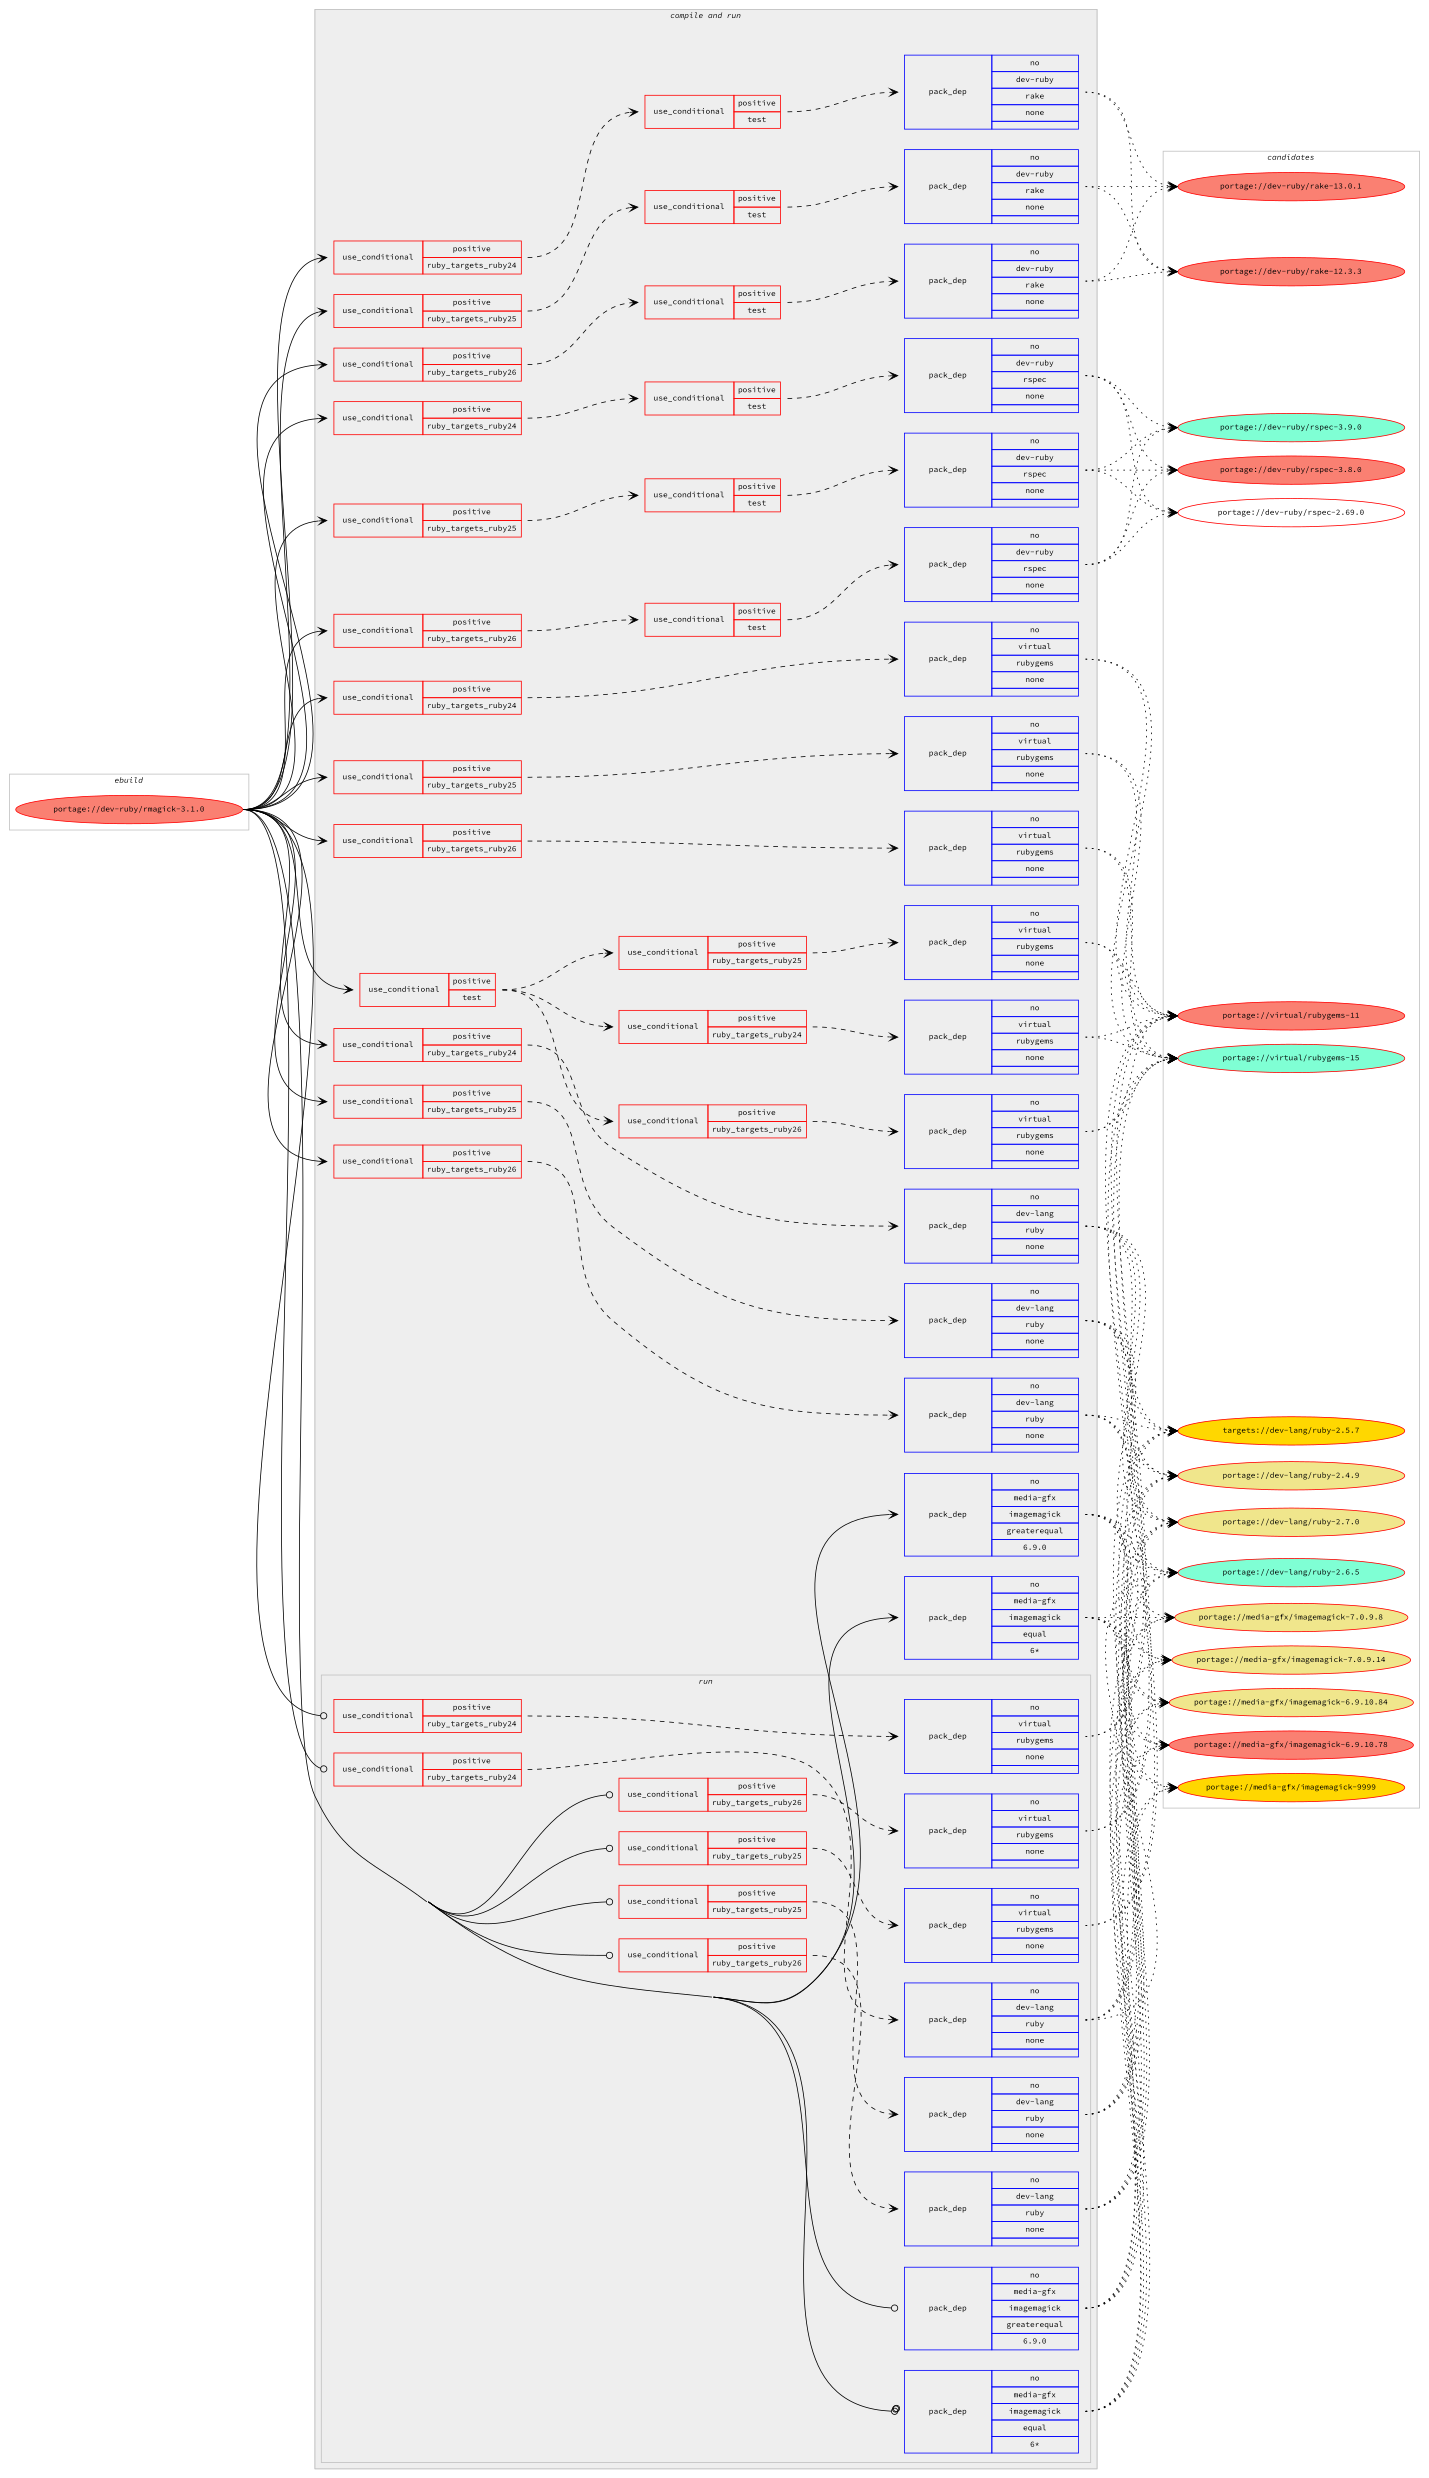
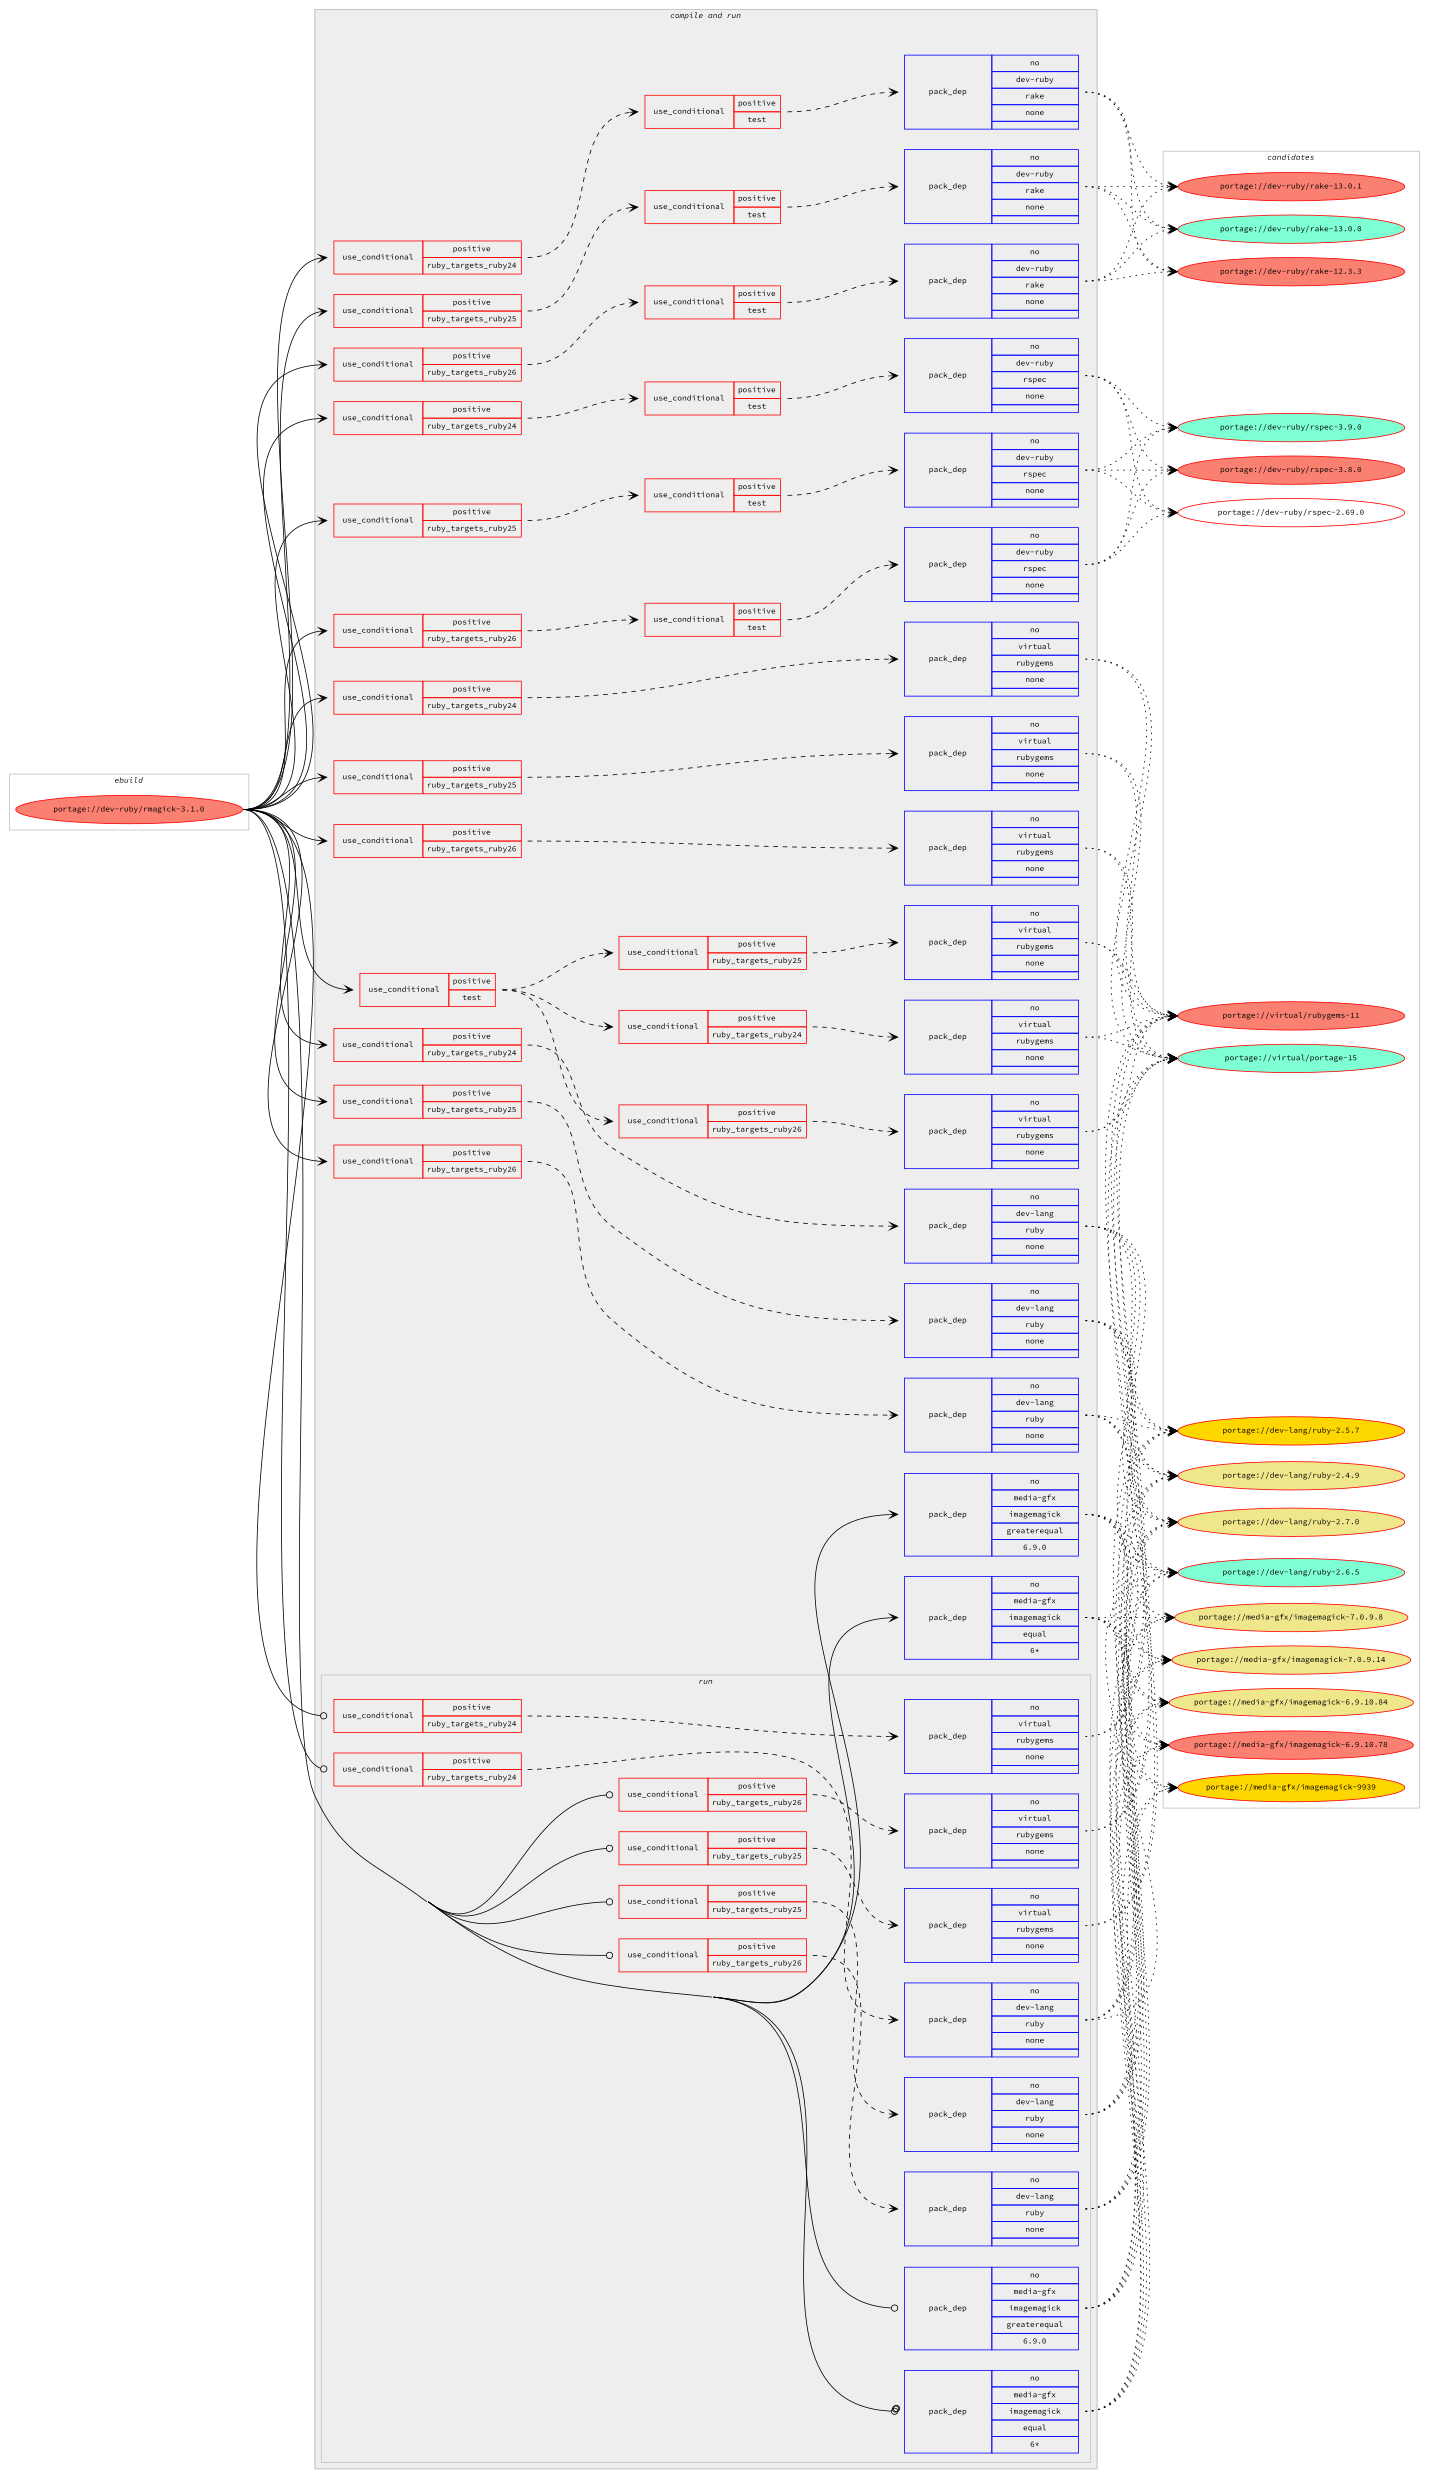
none -> (1291, 229)
(1291, 1058) -> (1291, 1058)
(1291, 1431) -> (1291, 1431)
(1291, 1788) -> (1291, 1788)
